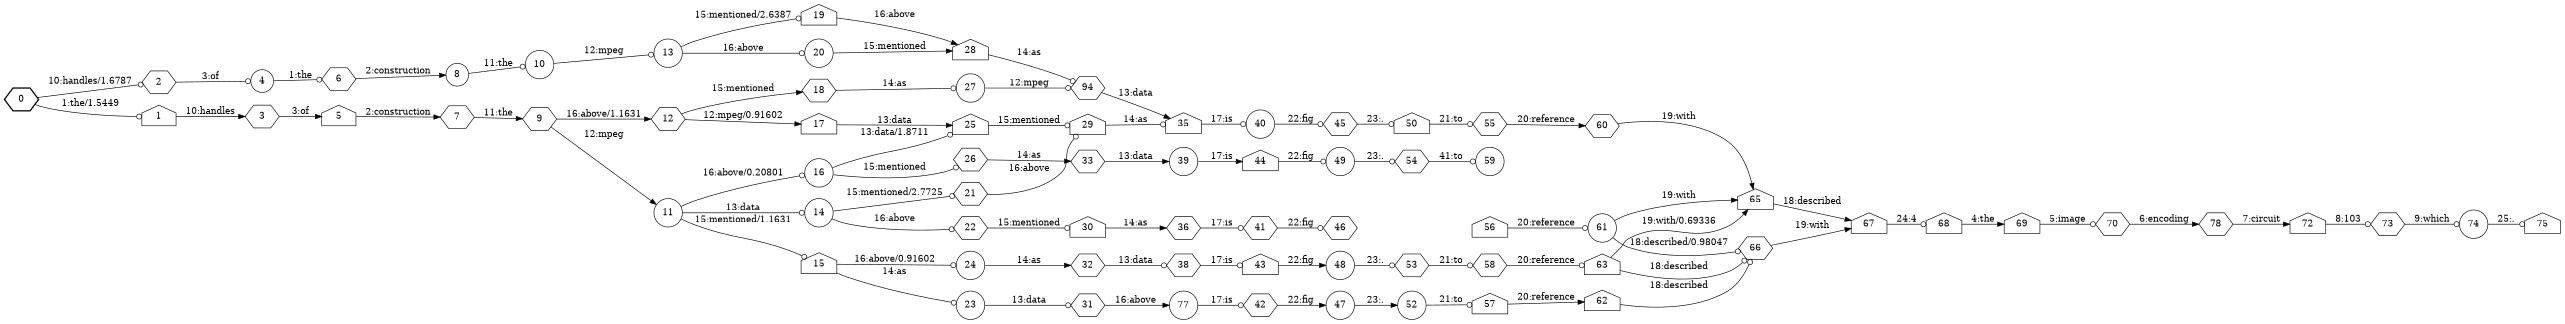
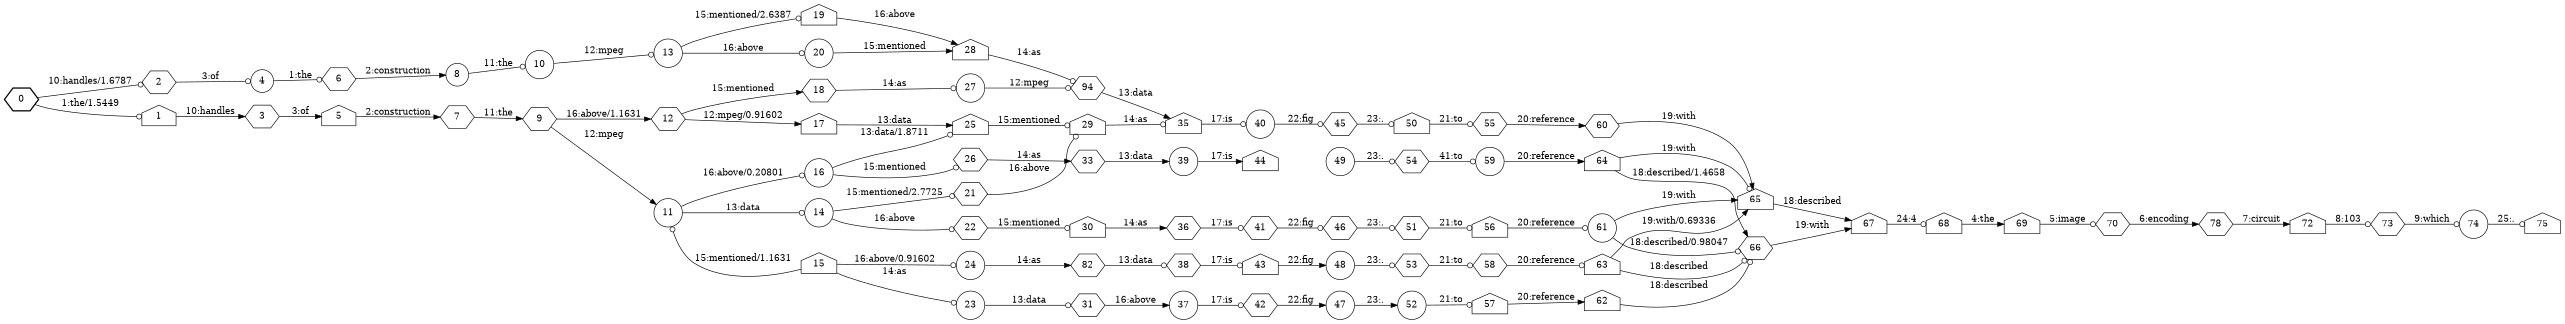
(1299, 162) -> none
none -> (1602, 162)
none -> (1412, 228)
(741, 238) -> (728, 275)
(1088, 265) -> (1088, 265)
(1184, 305) -> (1184, 305)
